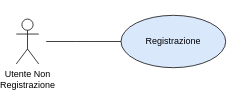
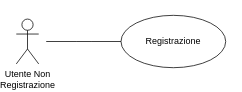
(174, 42) -> (174, 42)
